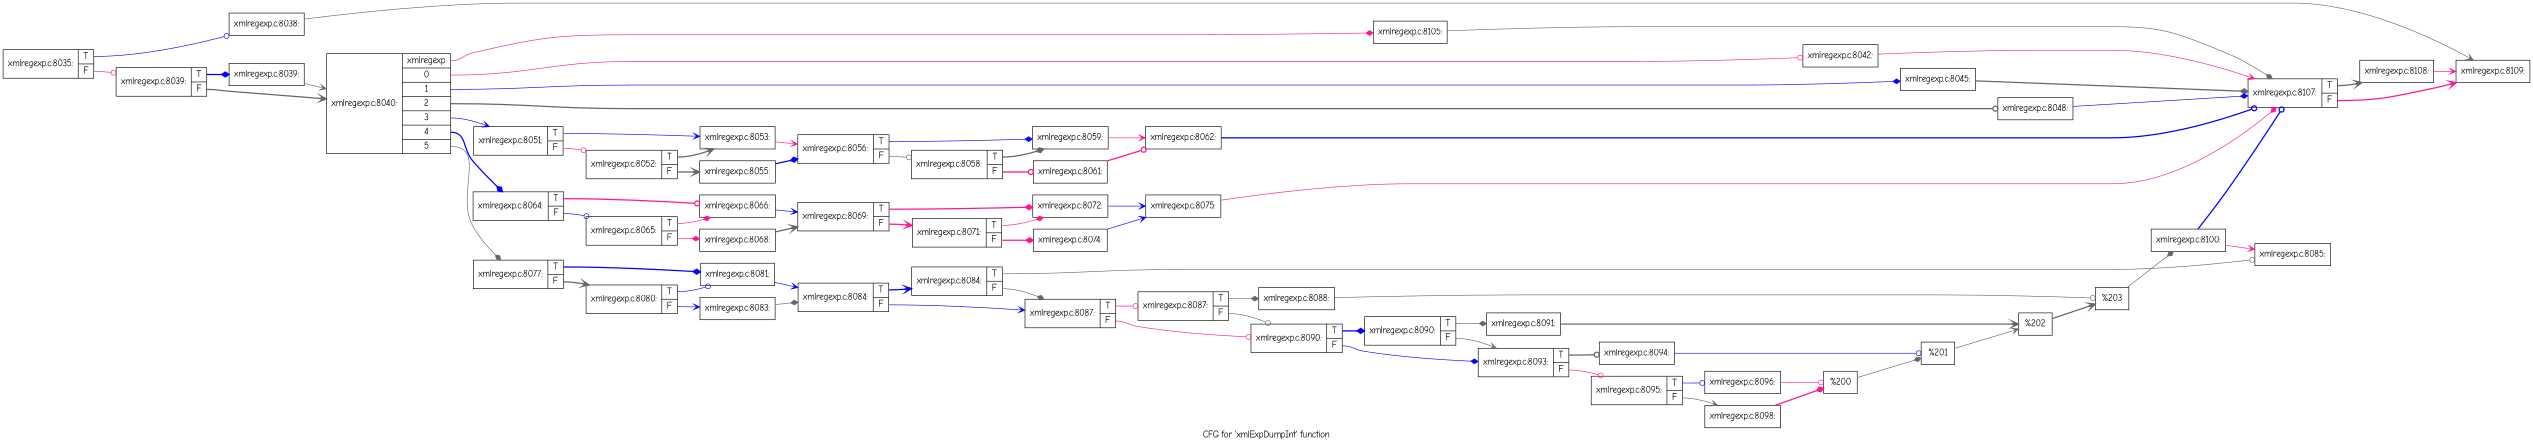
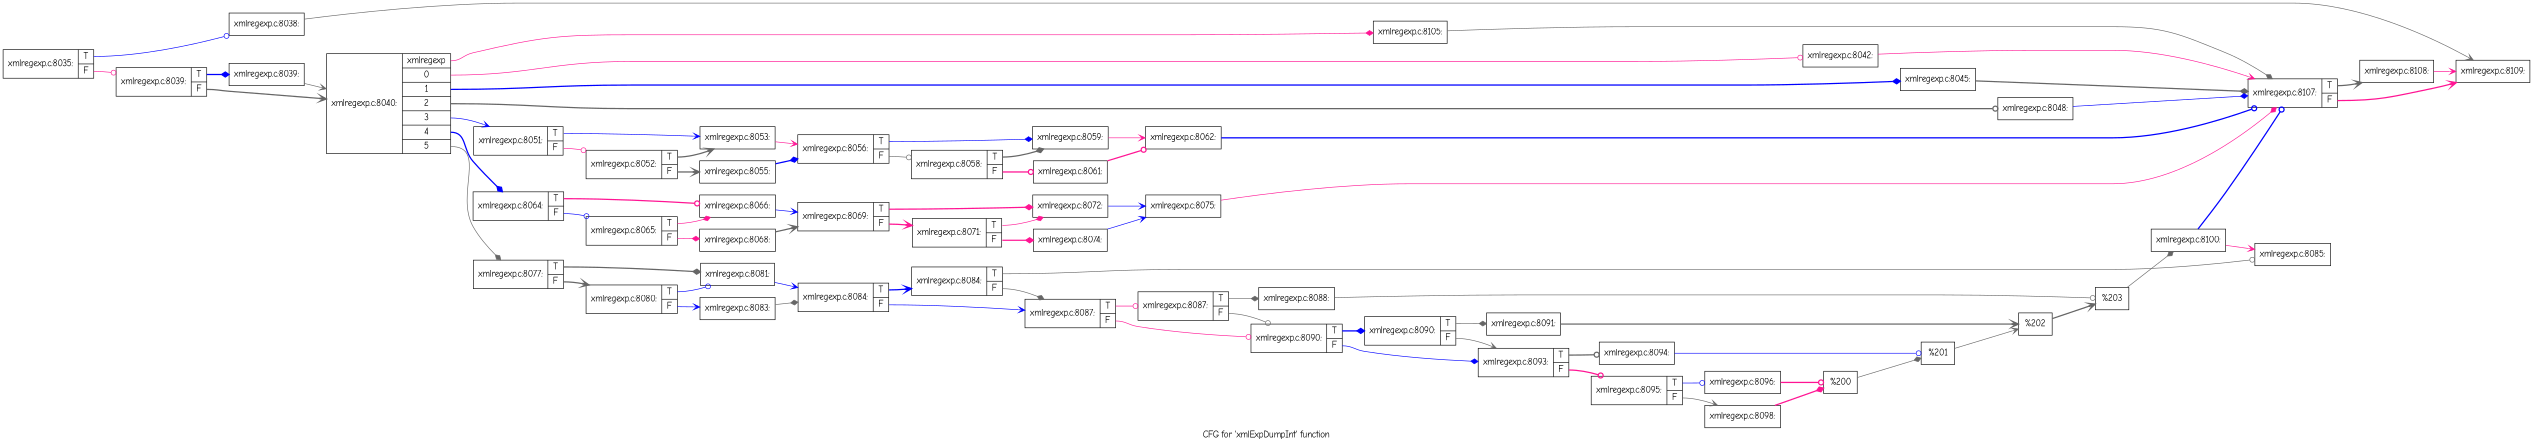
(1172, 85) -> (1172, 85)
(628, 268) -> (628, 268)
(1584, 371) -> (1584, 371)
(1799, 382) -> (1799, 382)
